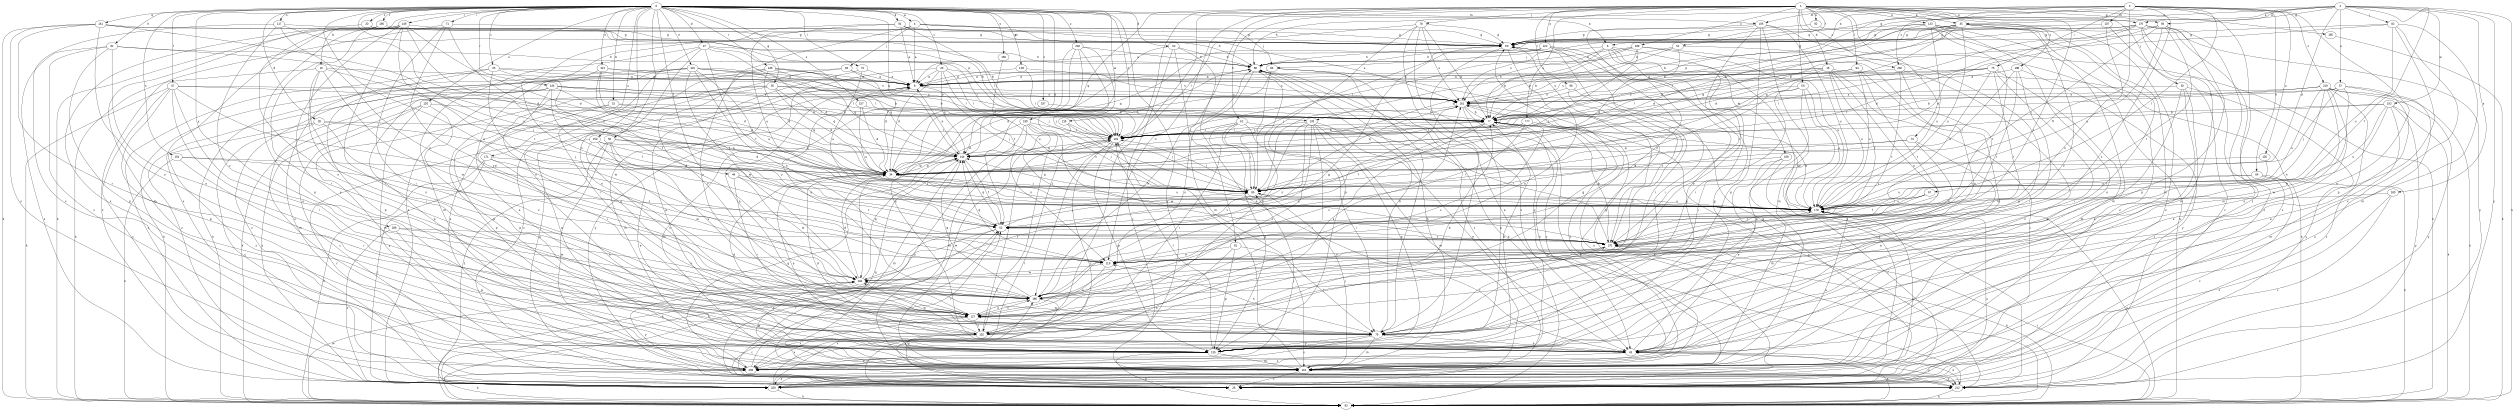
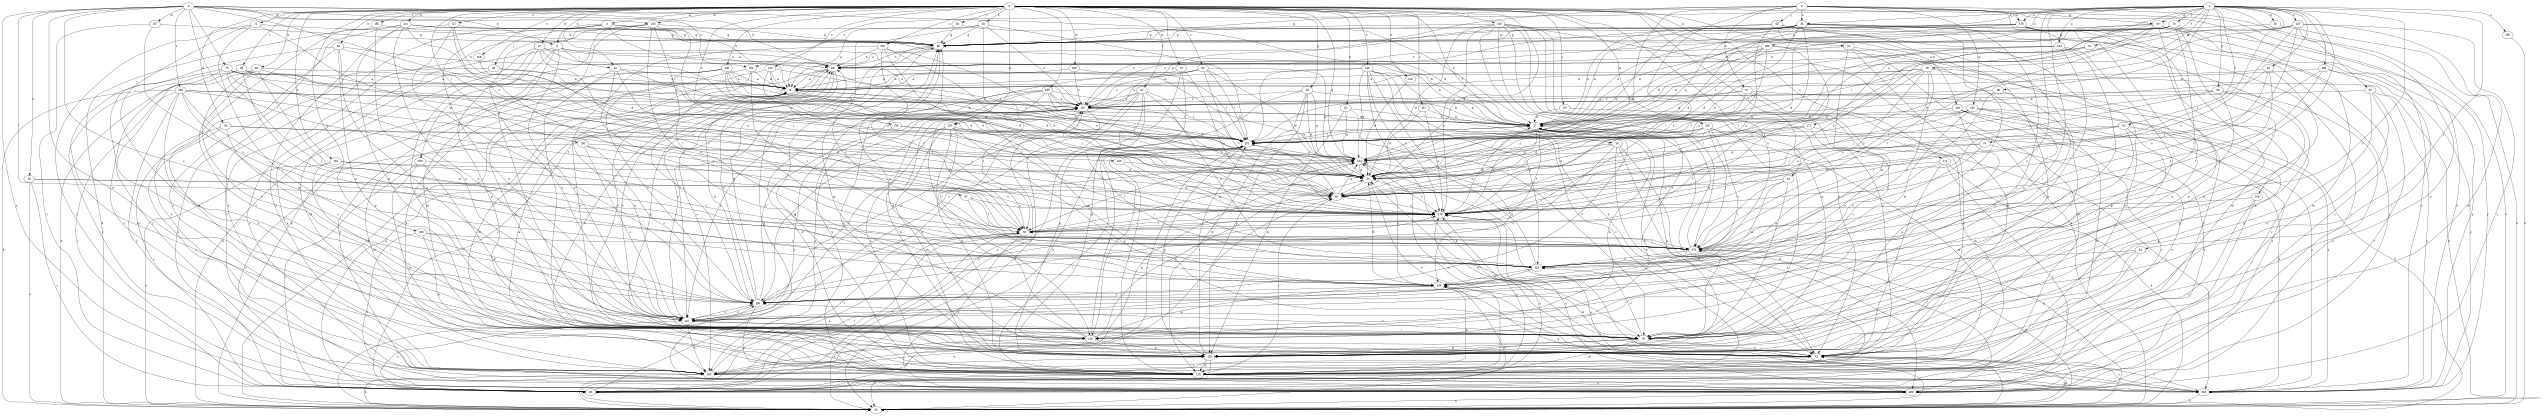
none -> (1410, 79)
none -> (945, 197)
none -> (1202, 318)
